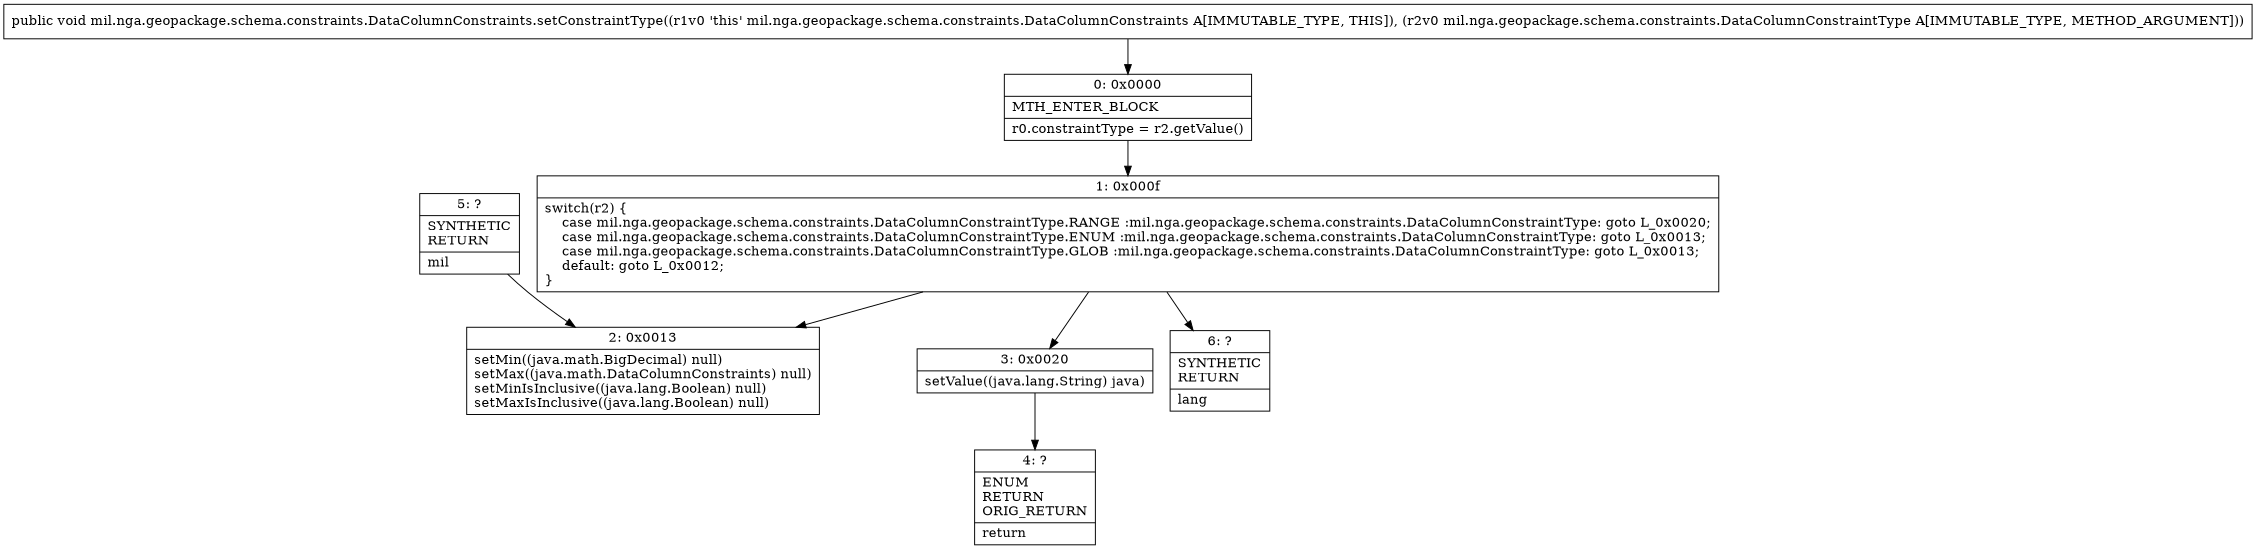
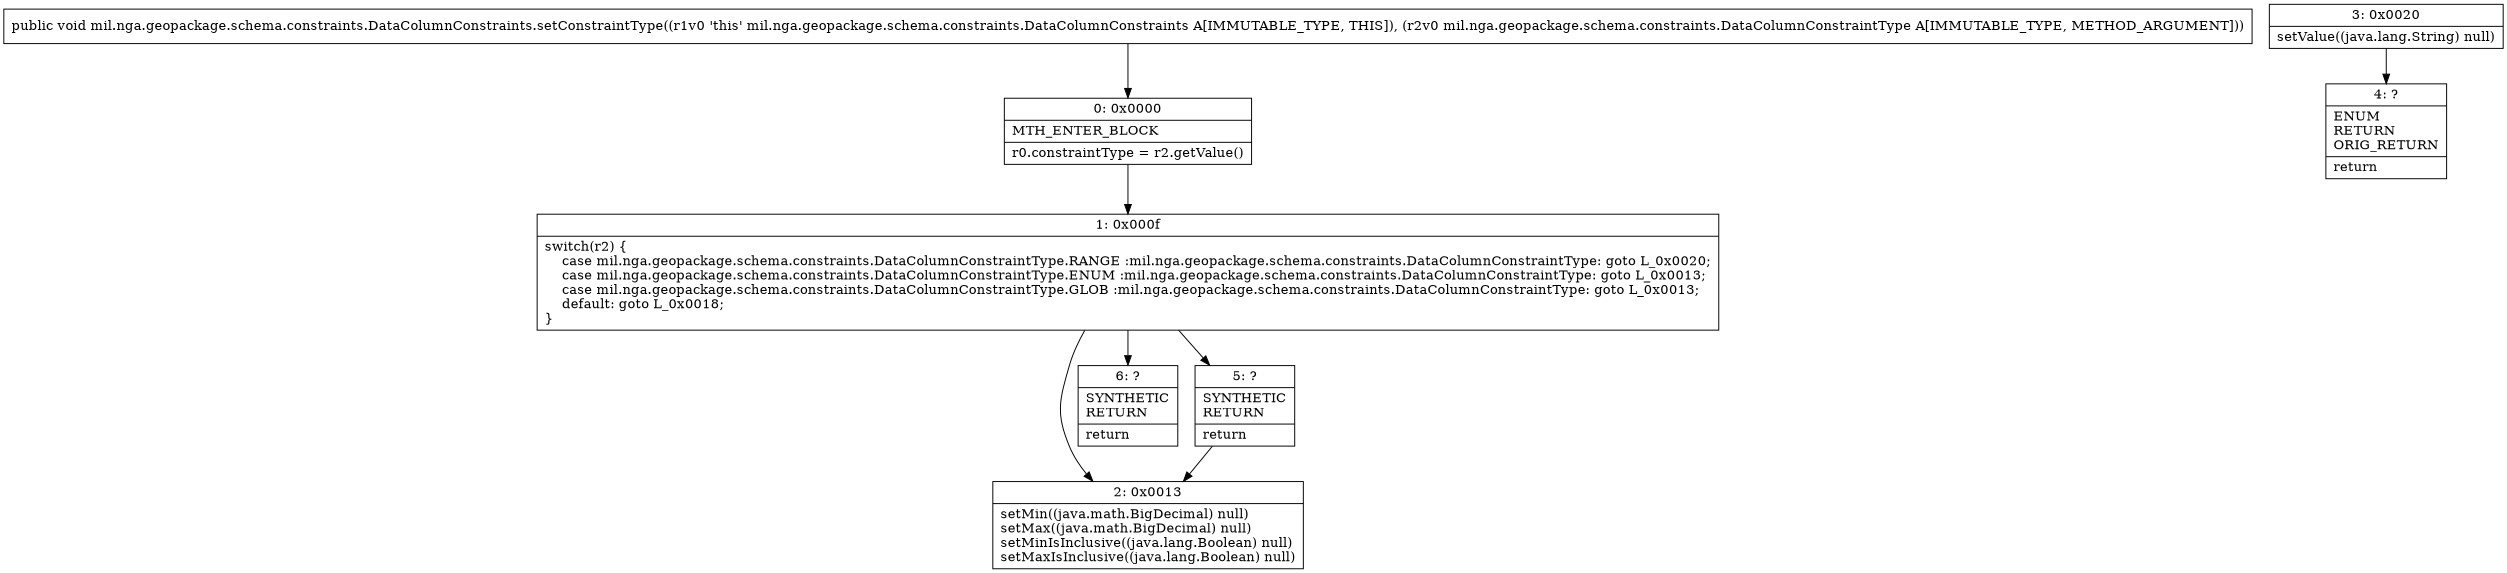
(438, 263) -> (1225, 435)
(634, 266) -> (634, 304)
(1072, 316) -> (1191, 344)
(643, 374) -> (1126, 529)
(1035, 381) -> (2386, 37)
(1193, 400) -> (1108, 435)
